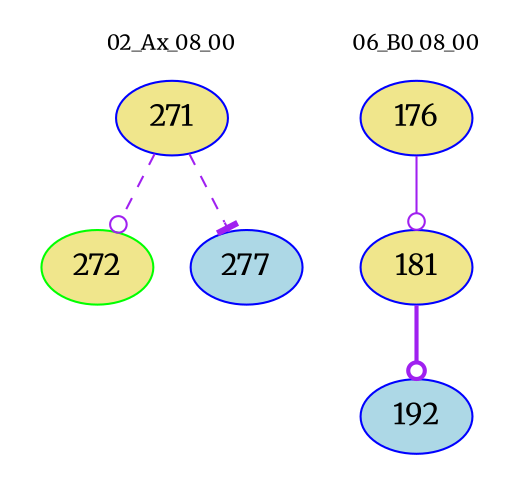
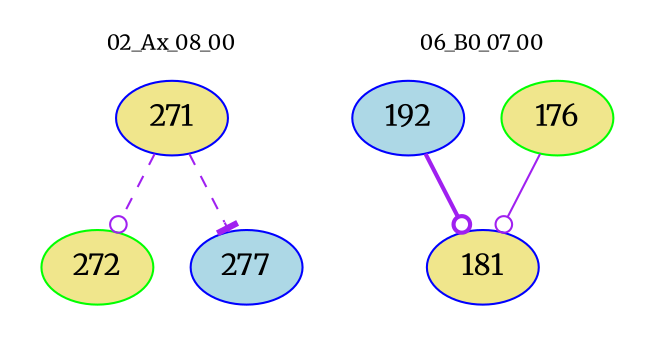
(417, 45) -> (483, 45)
(417, 118) -> (557, 118)
(417, 334) -> (442, 185)
